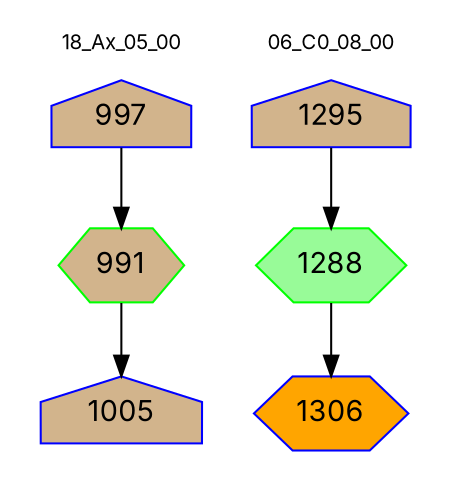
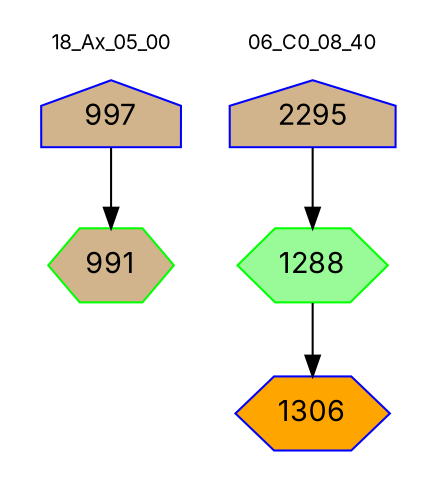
(331, 44) -> (313, 44)
(331, 117) -> (313, 117)
(121, 413) -> none
